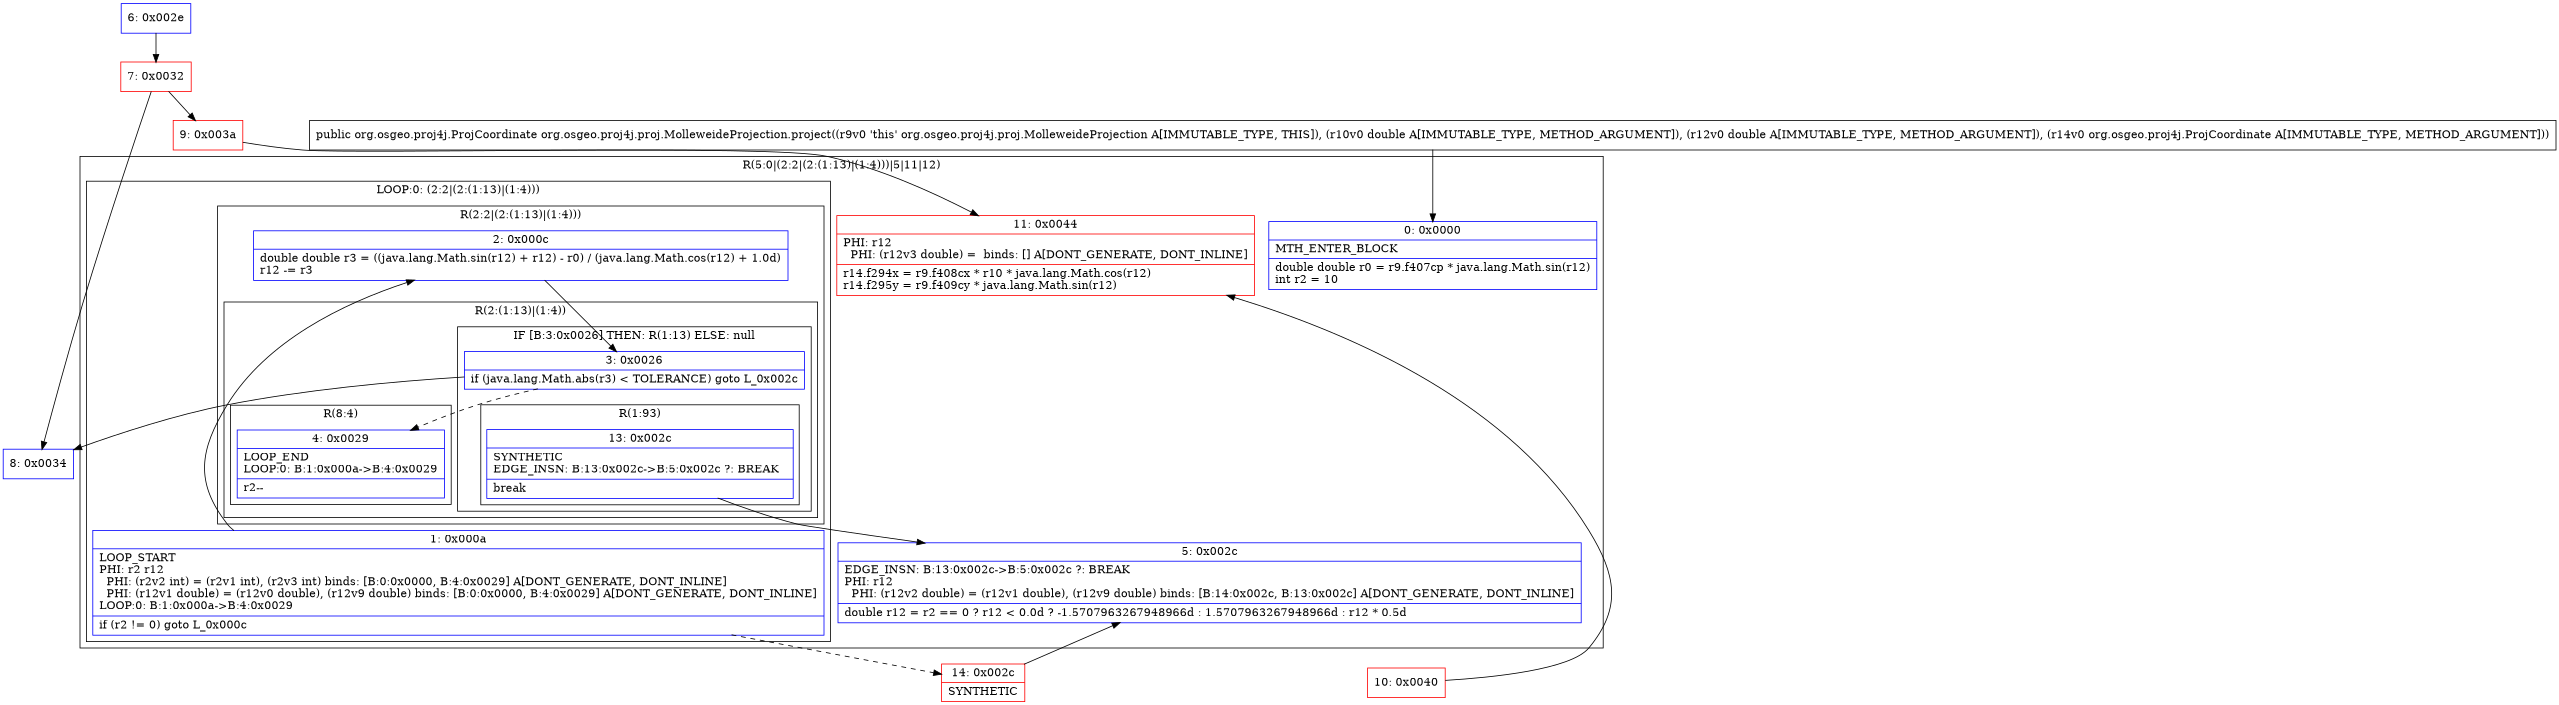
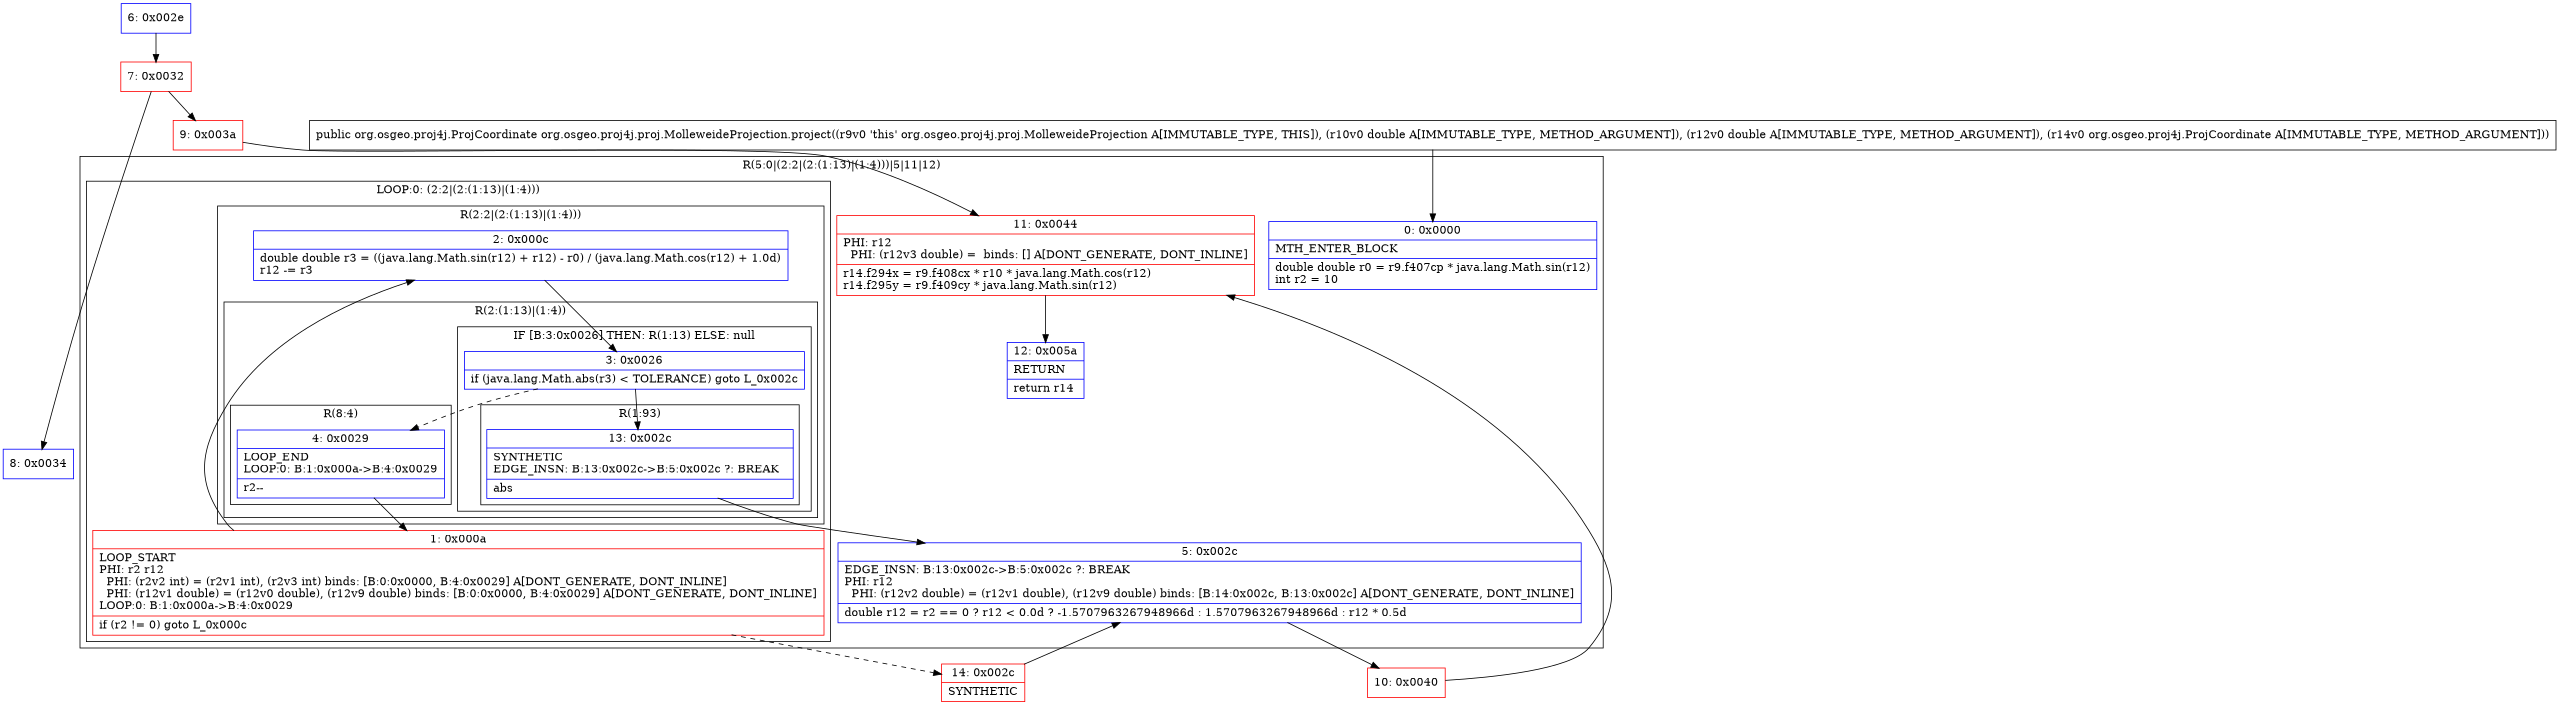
none -> (1046, 370)
(270, 397) -> (637, 410)
(510, 488) -> (503, 488)
none -> (387, 511)
(458, 583) -> (458, 583)
none -> (1327, 643)
